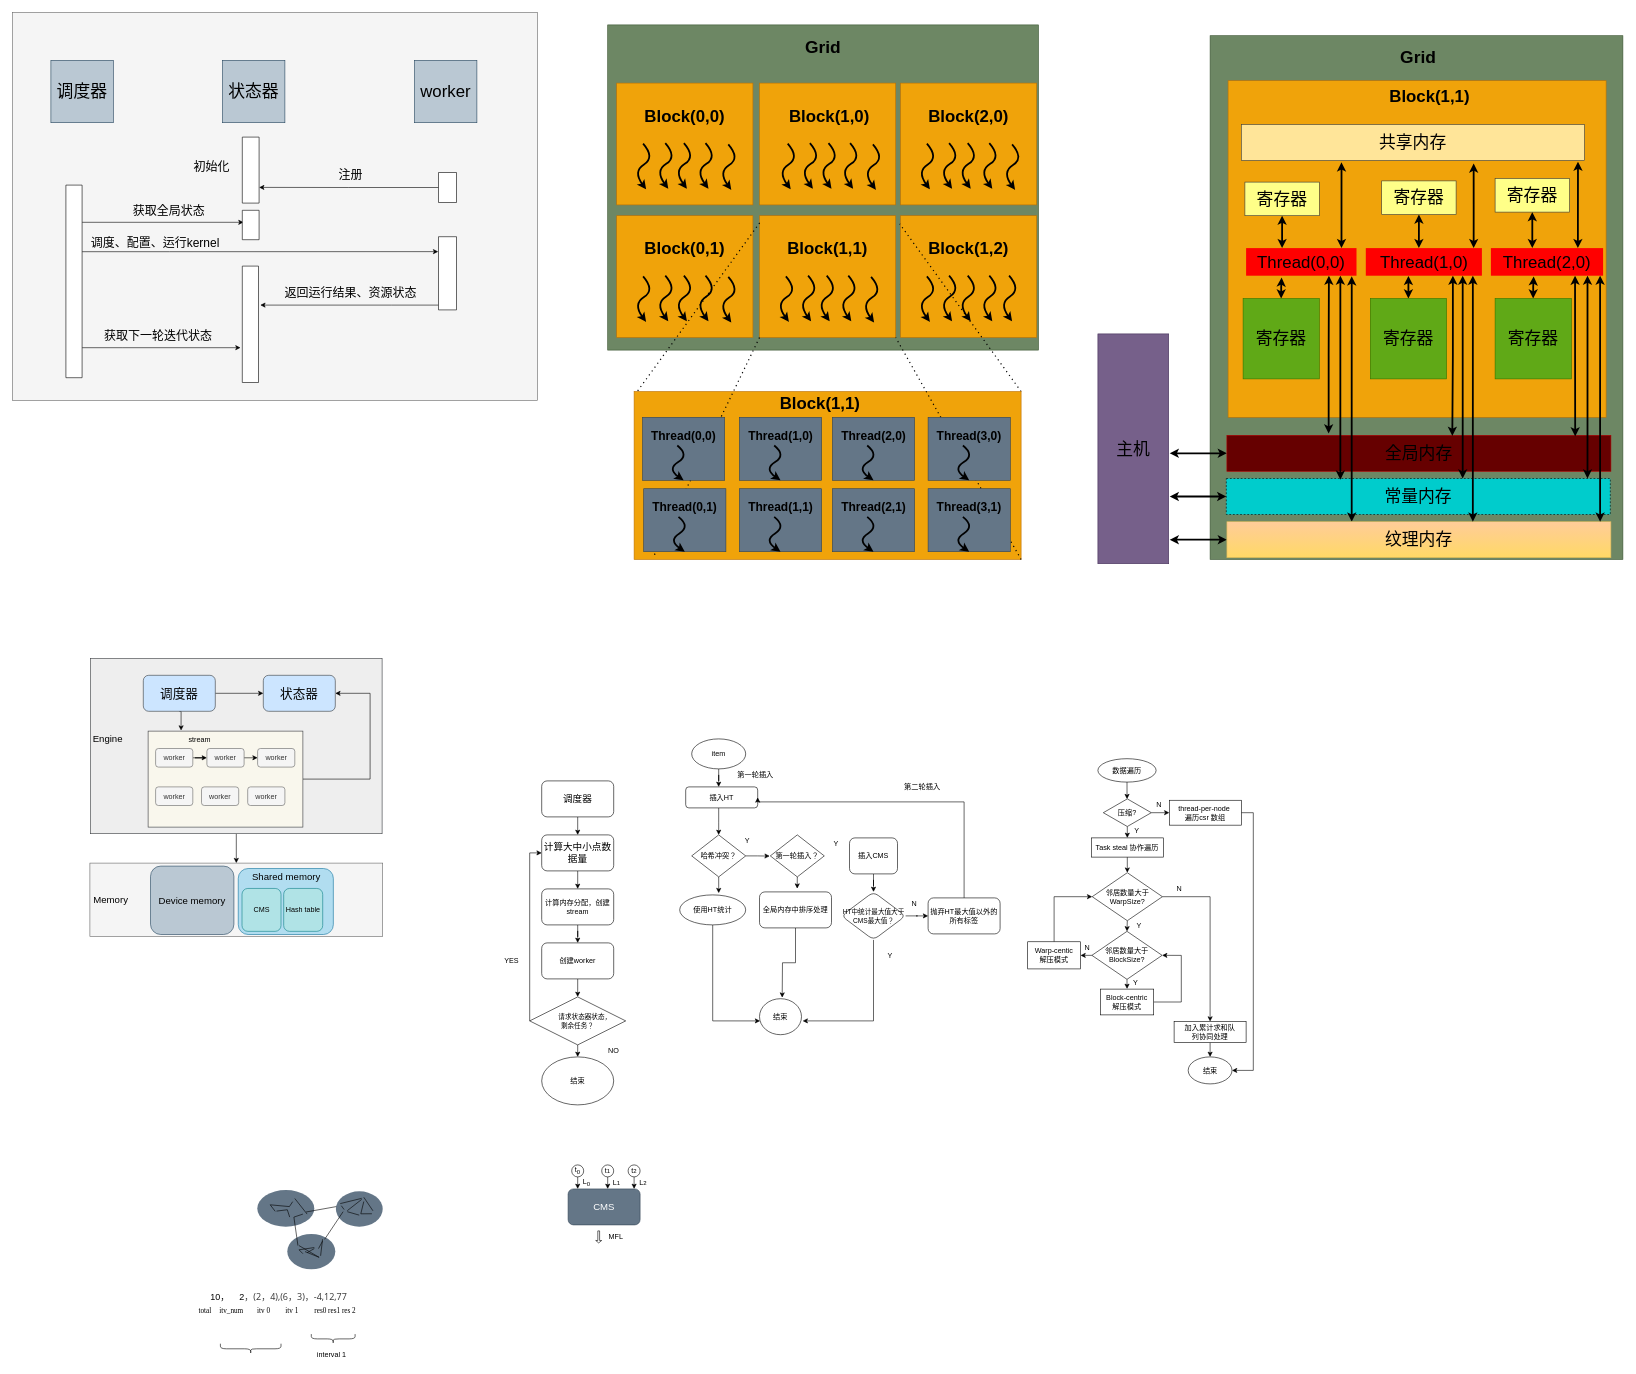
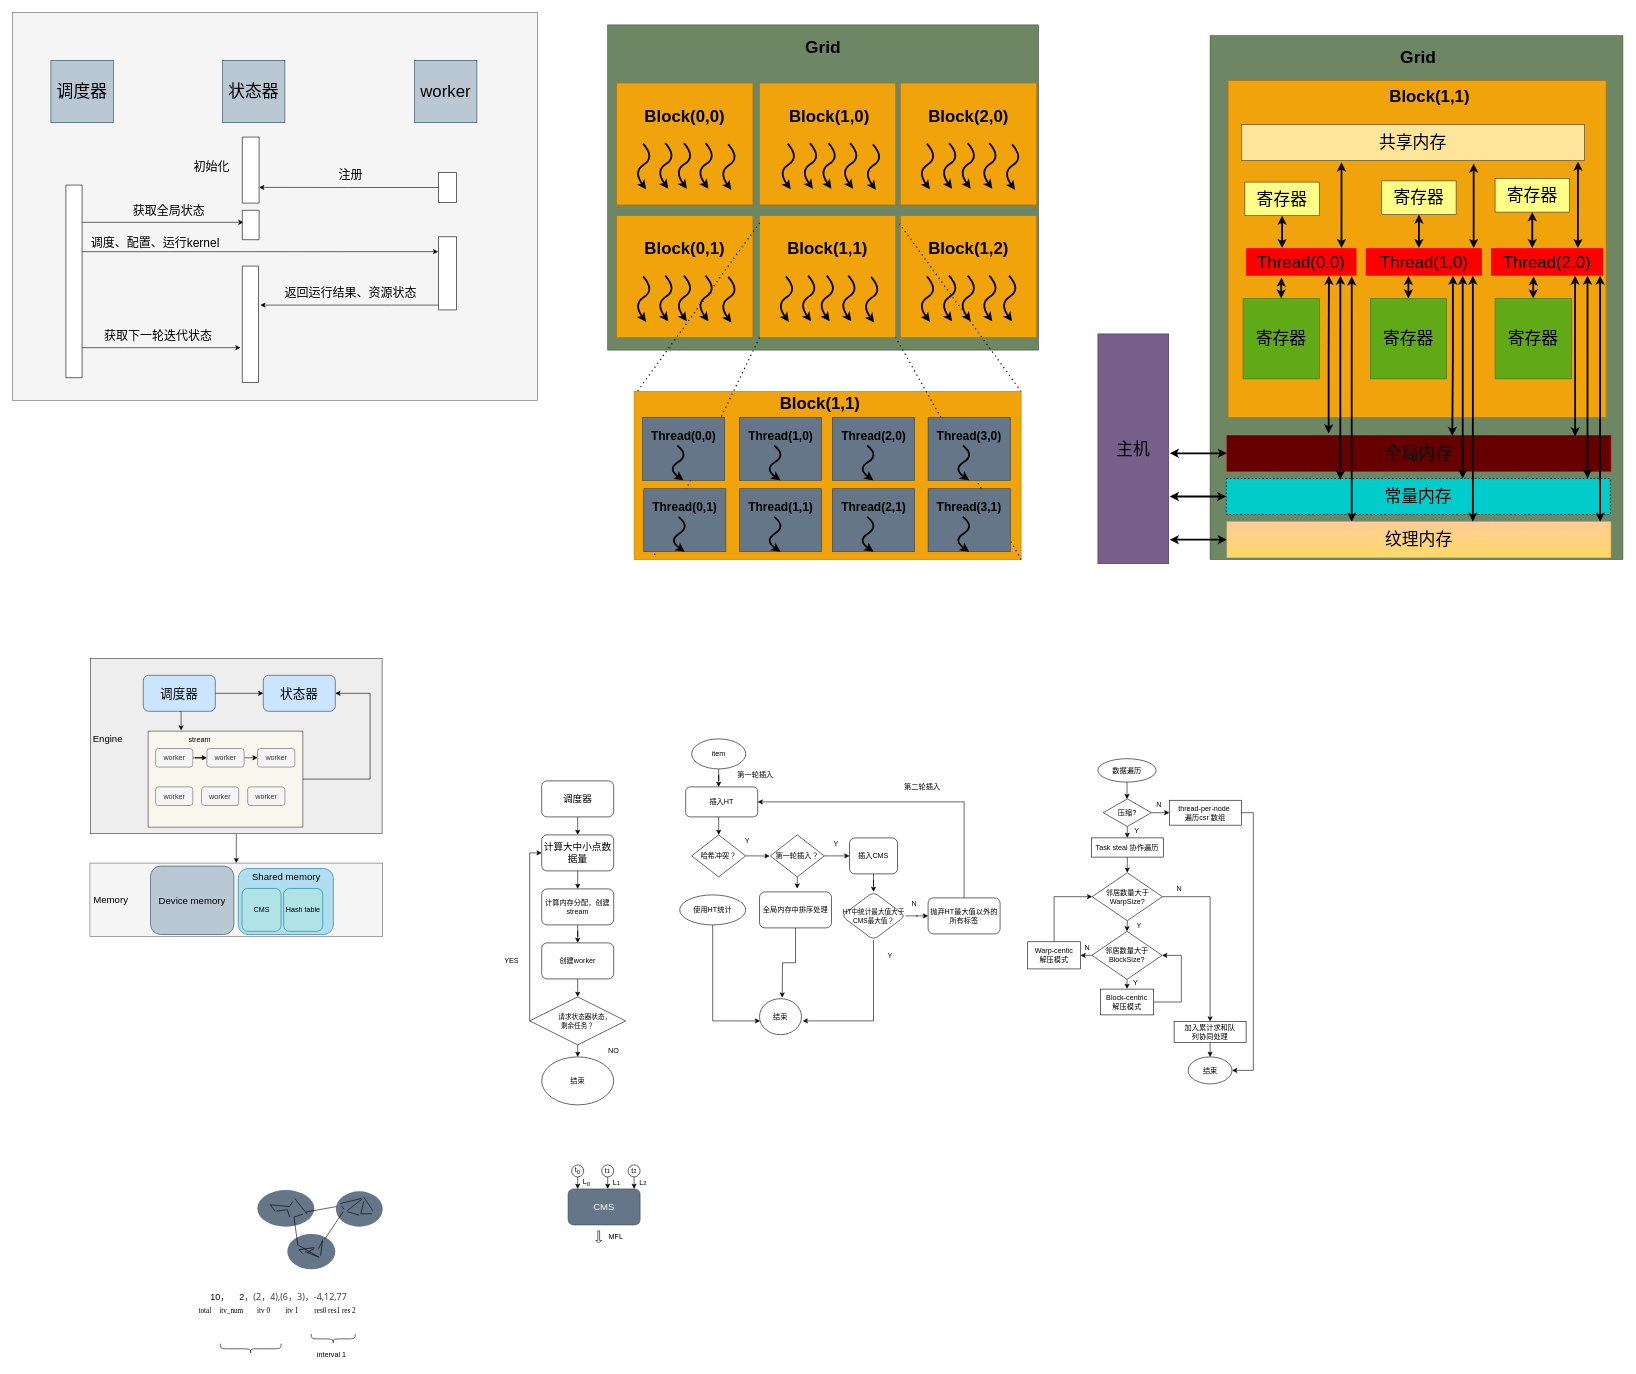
(722, 797) -> (722, 802)
none -> (844, 856)
(719, 887) -> none
